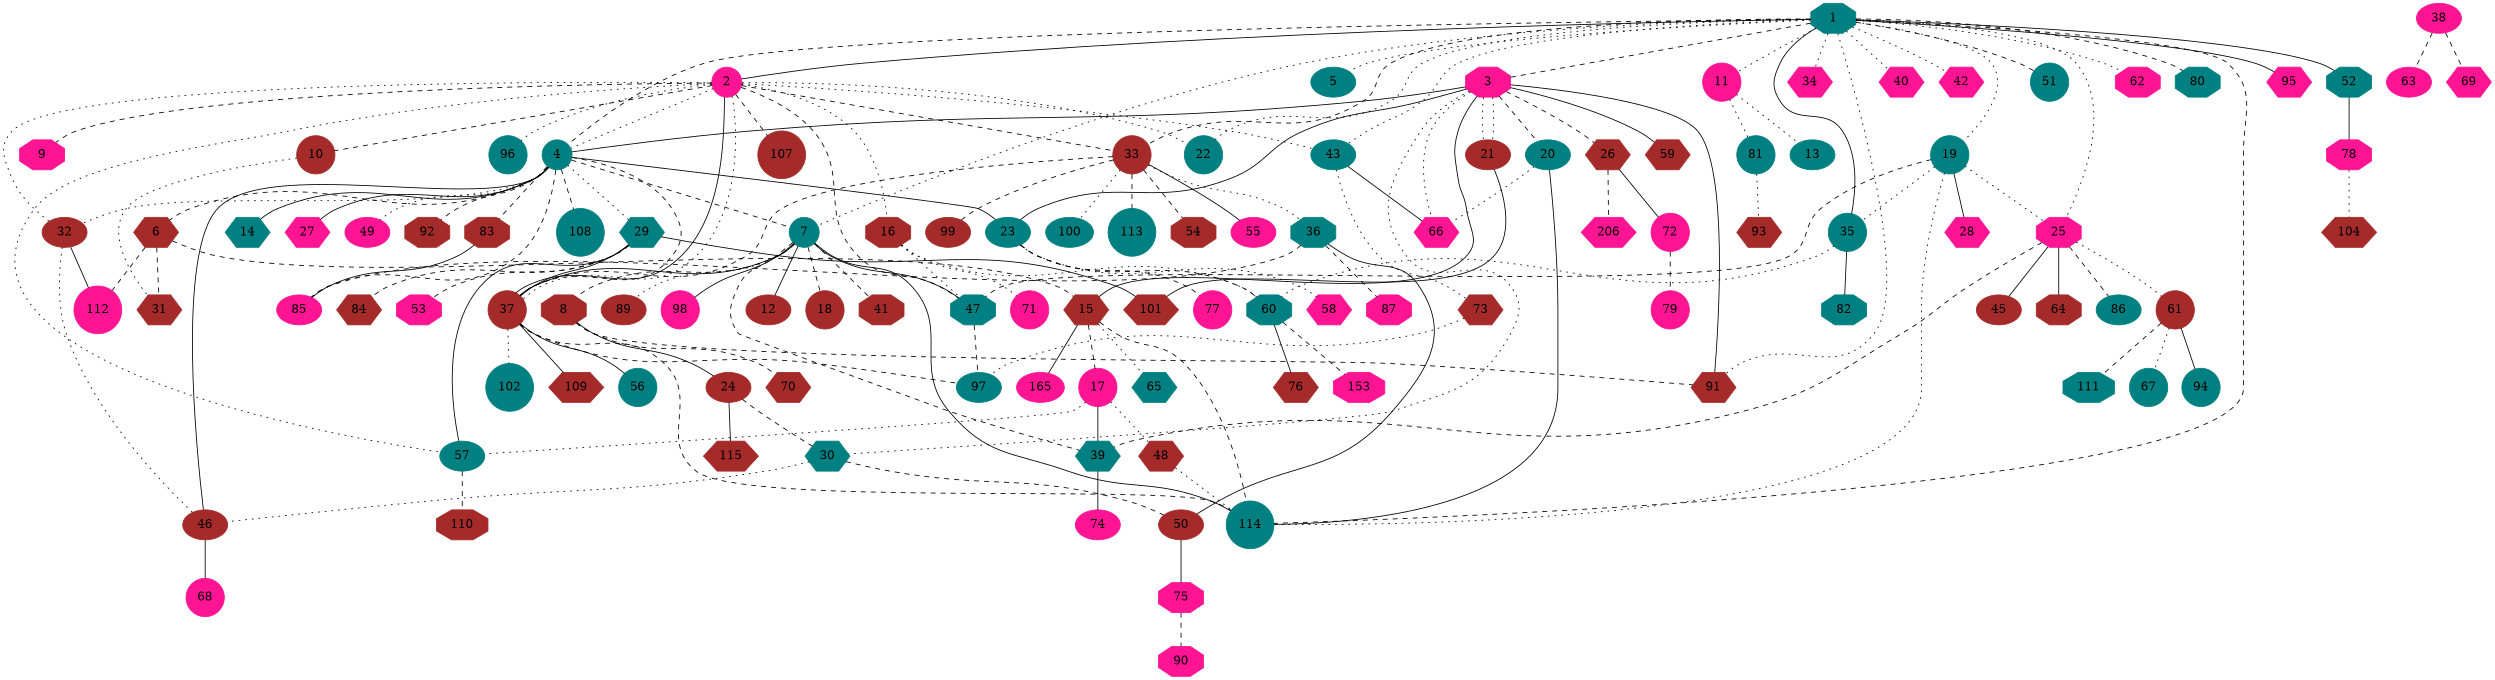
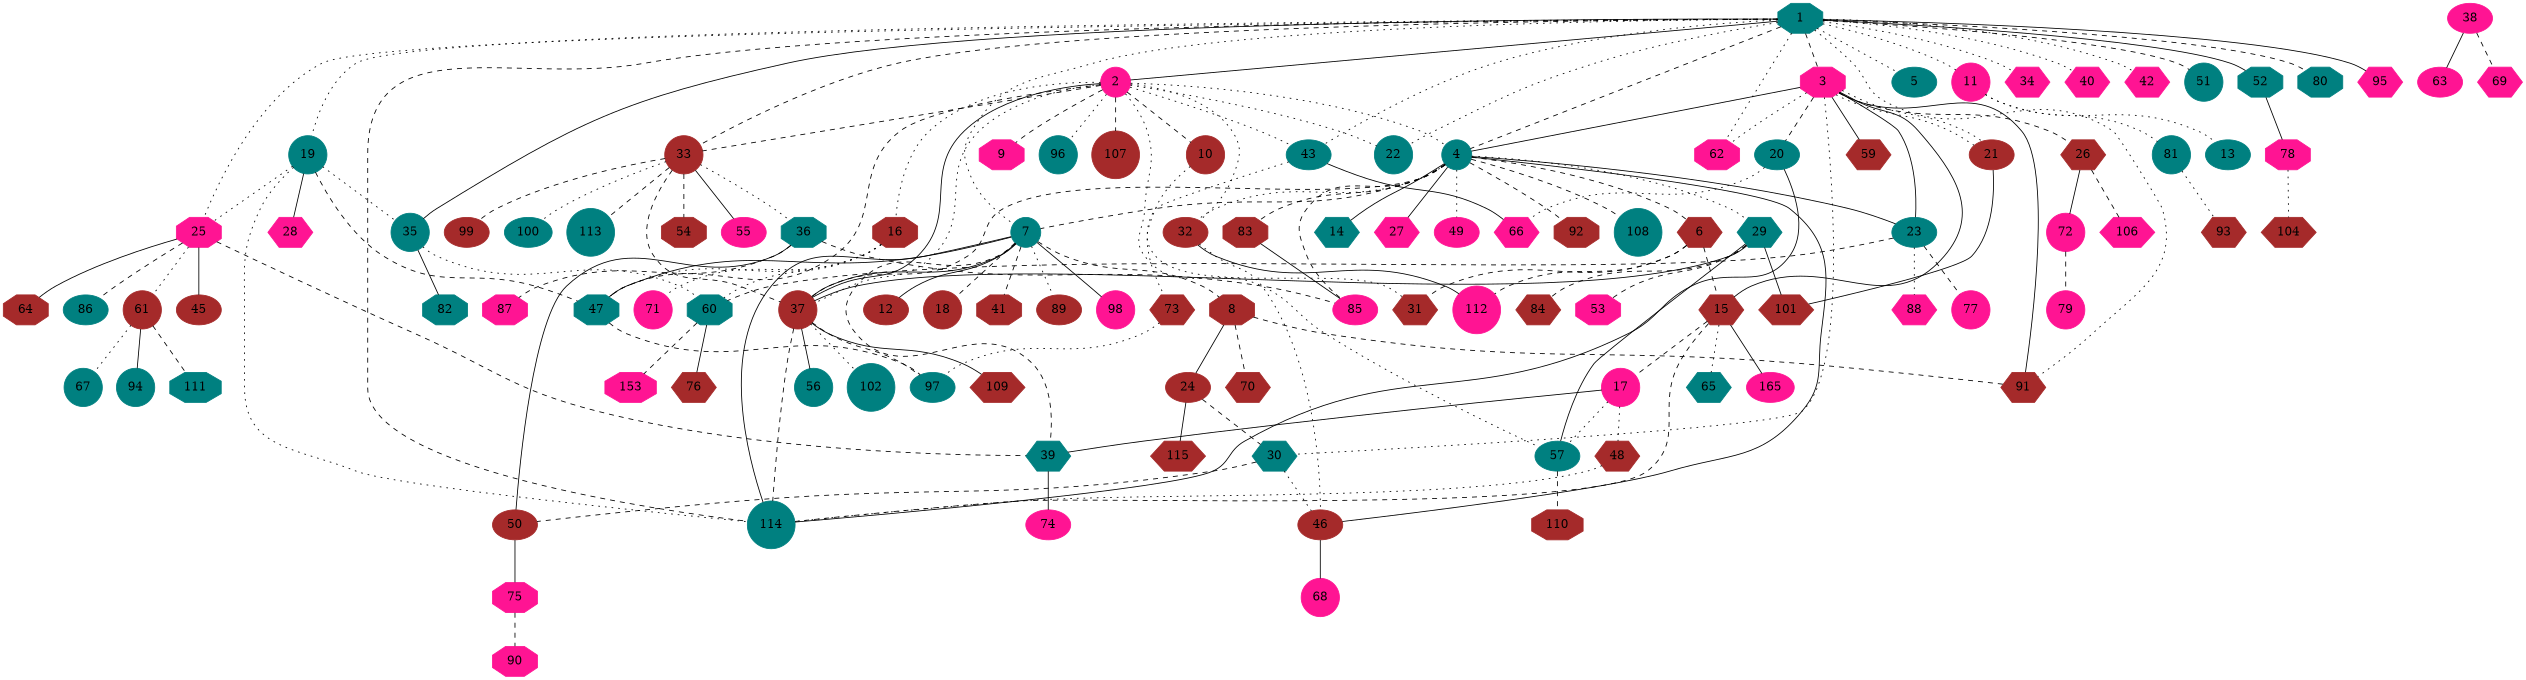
(2424, 50) -> (2455, 50)
(1426, 146) -> (1768, 117)
(1609, 232) -> (2127, 232)
(1329, 310) -> (1914, 310)
